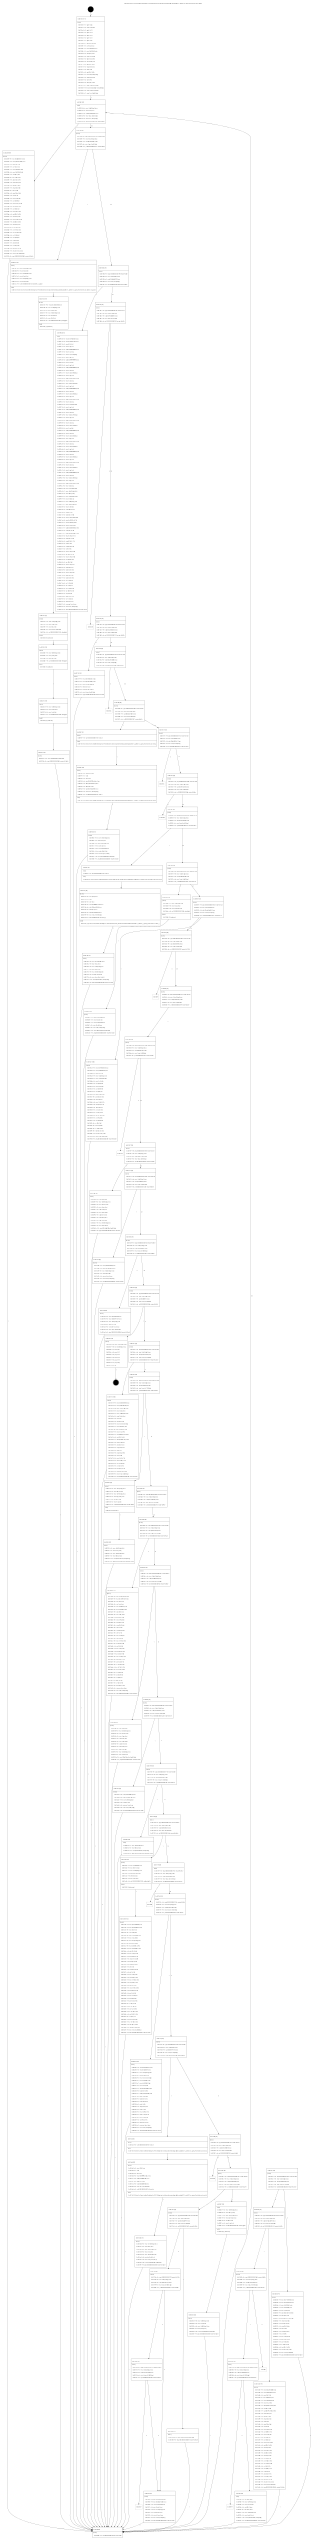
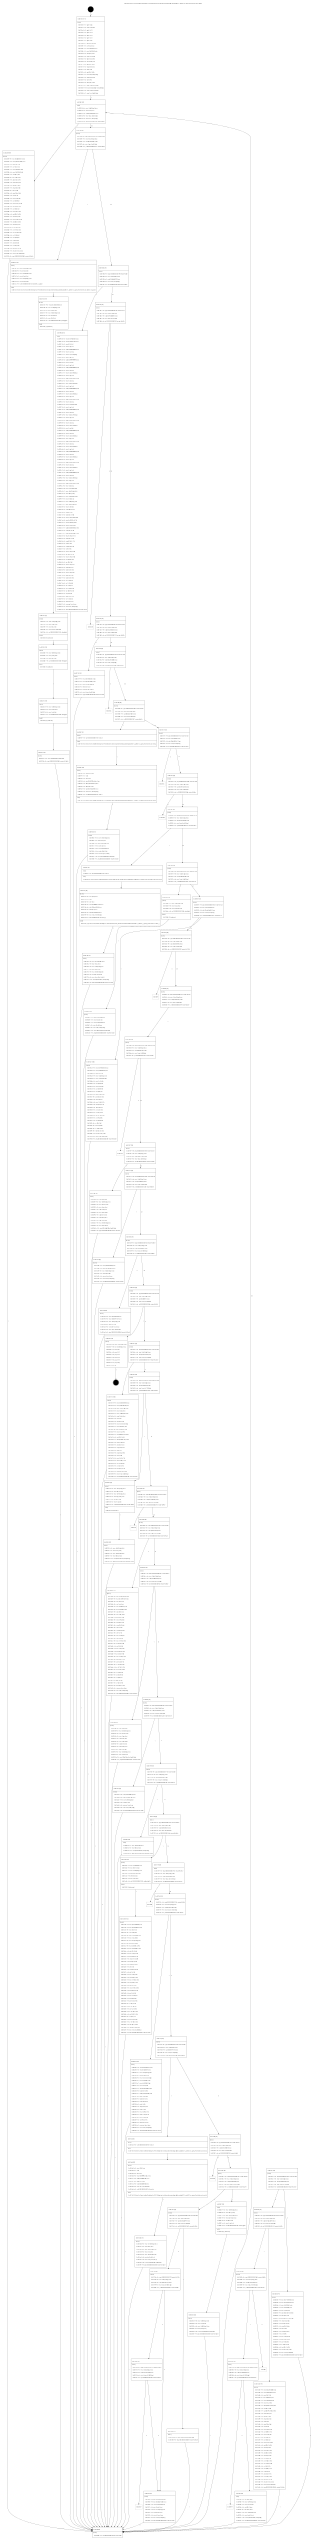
none -> (133, 1528)
